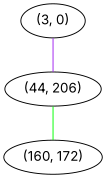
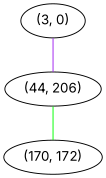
(53, 157) -> (53, 157)
